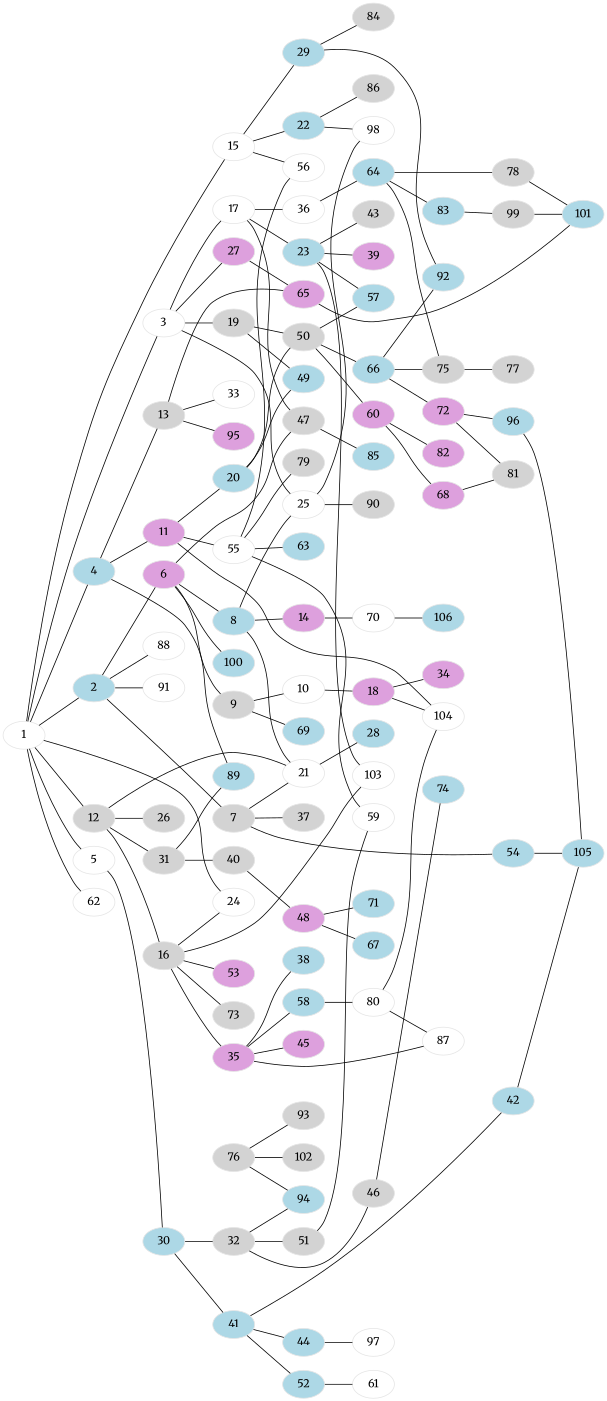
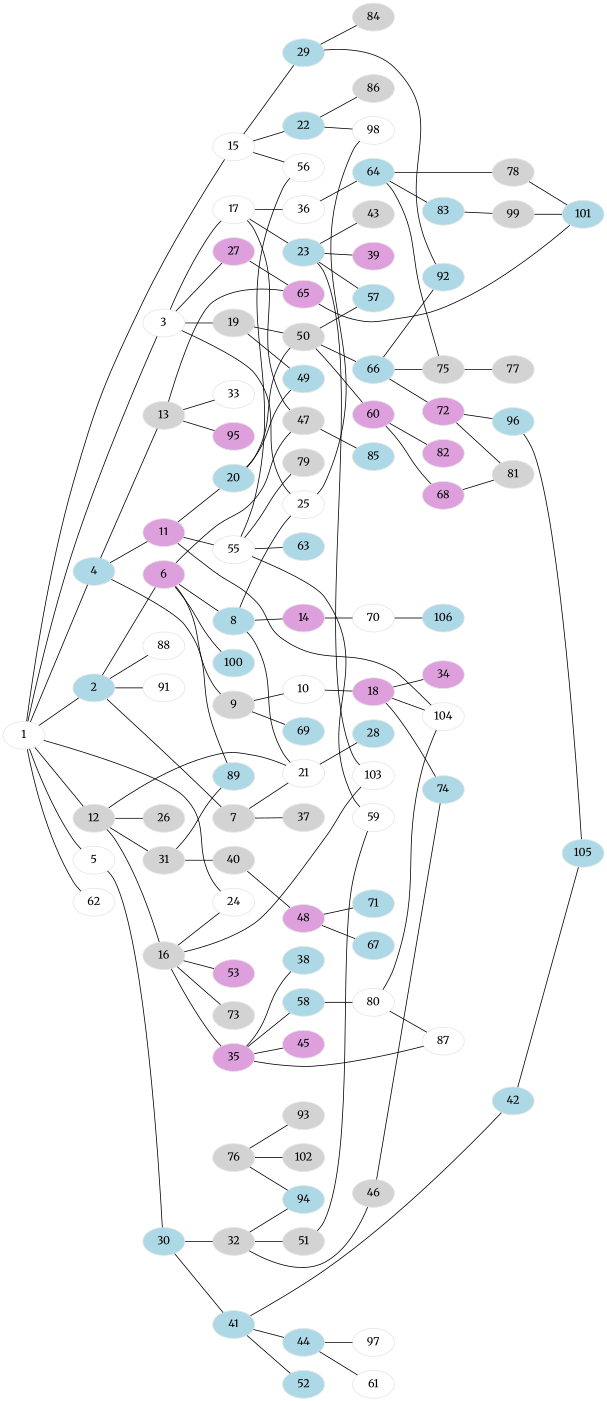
(373, 505) -> none
none -> (413, 739)
(513, 853) -> none
(339, 1384) -> (339, 1363)
